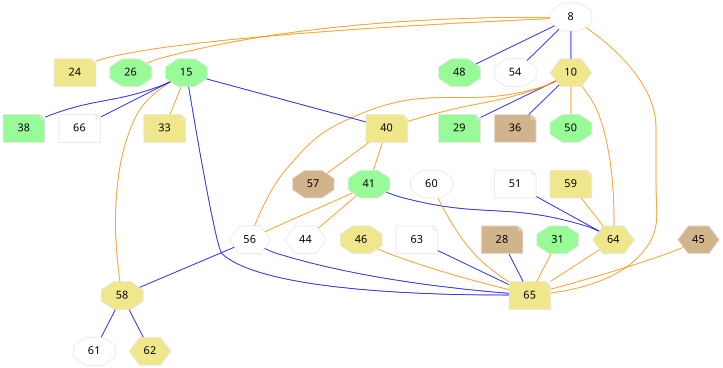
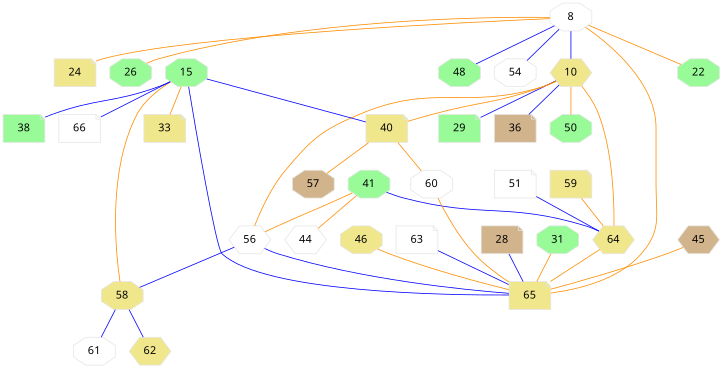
none -> (699, 73)
(378, 156) -> (410, 157)
